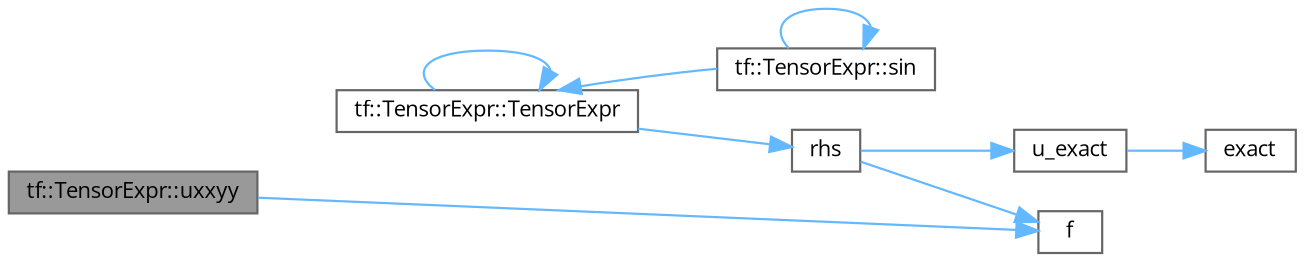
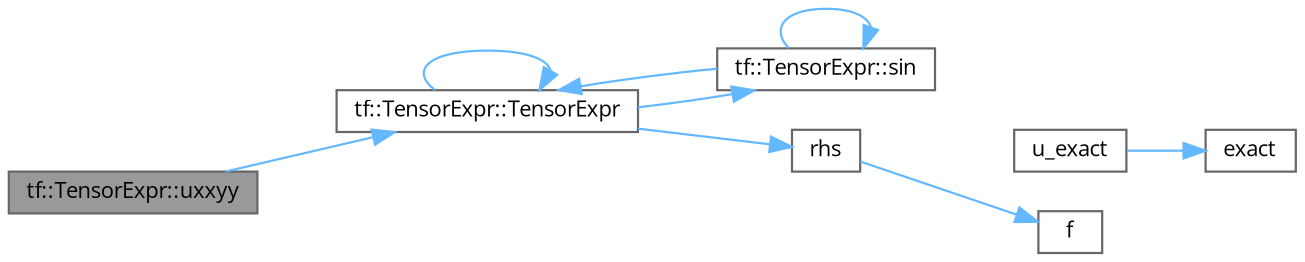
none -> (685, 101)
(926, 151) -> none
(637, 214) -> (299, 154)
